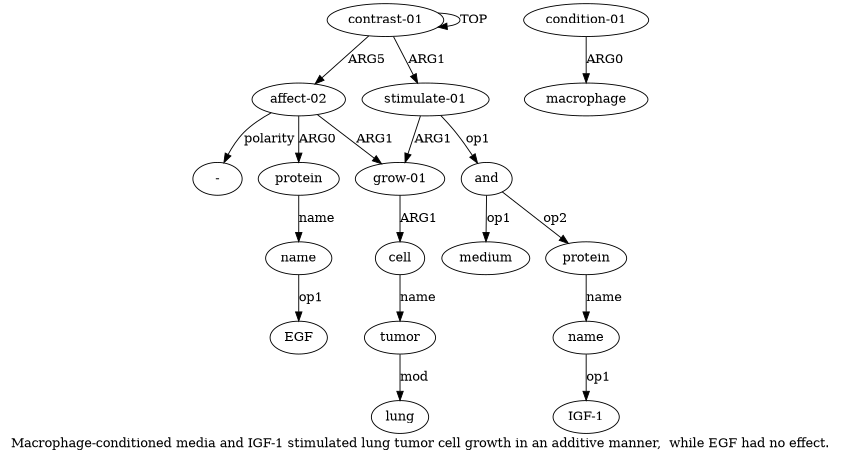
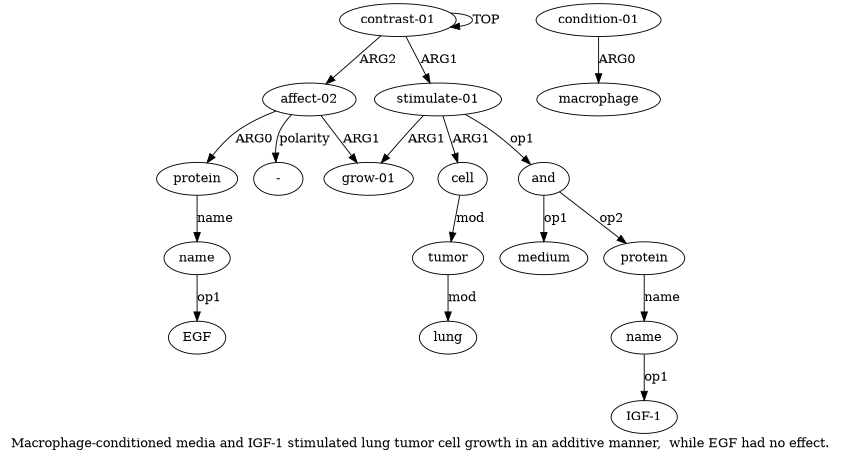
(367, 60) -> (378, 60)
(400, 214) -> (449, 135)
(418, 298) -> (470, 219)
